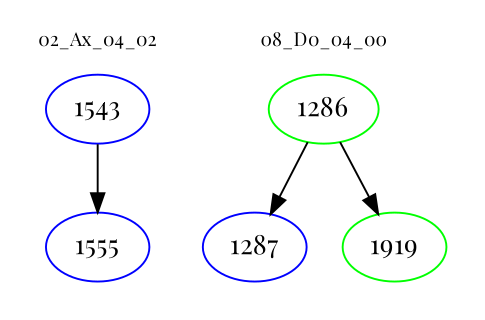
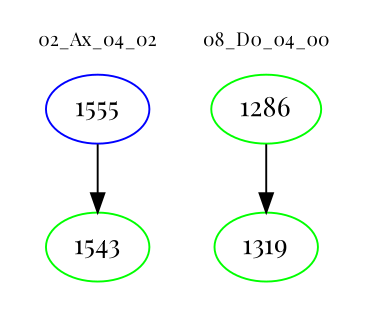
(98, 109) -> (98, 247)
(98, 169) -> (98, 169)
(255, 247) -> none
(395, 247) -> (266, 247)
